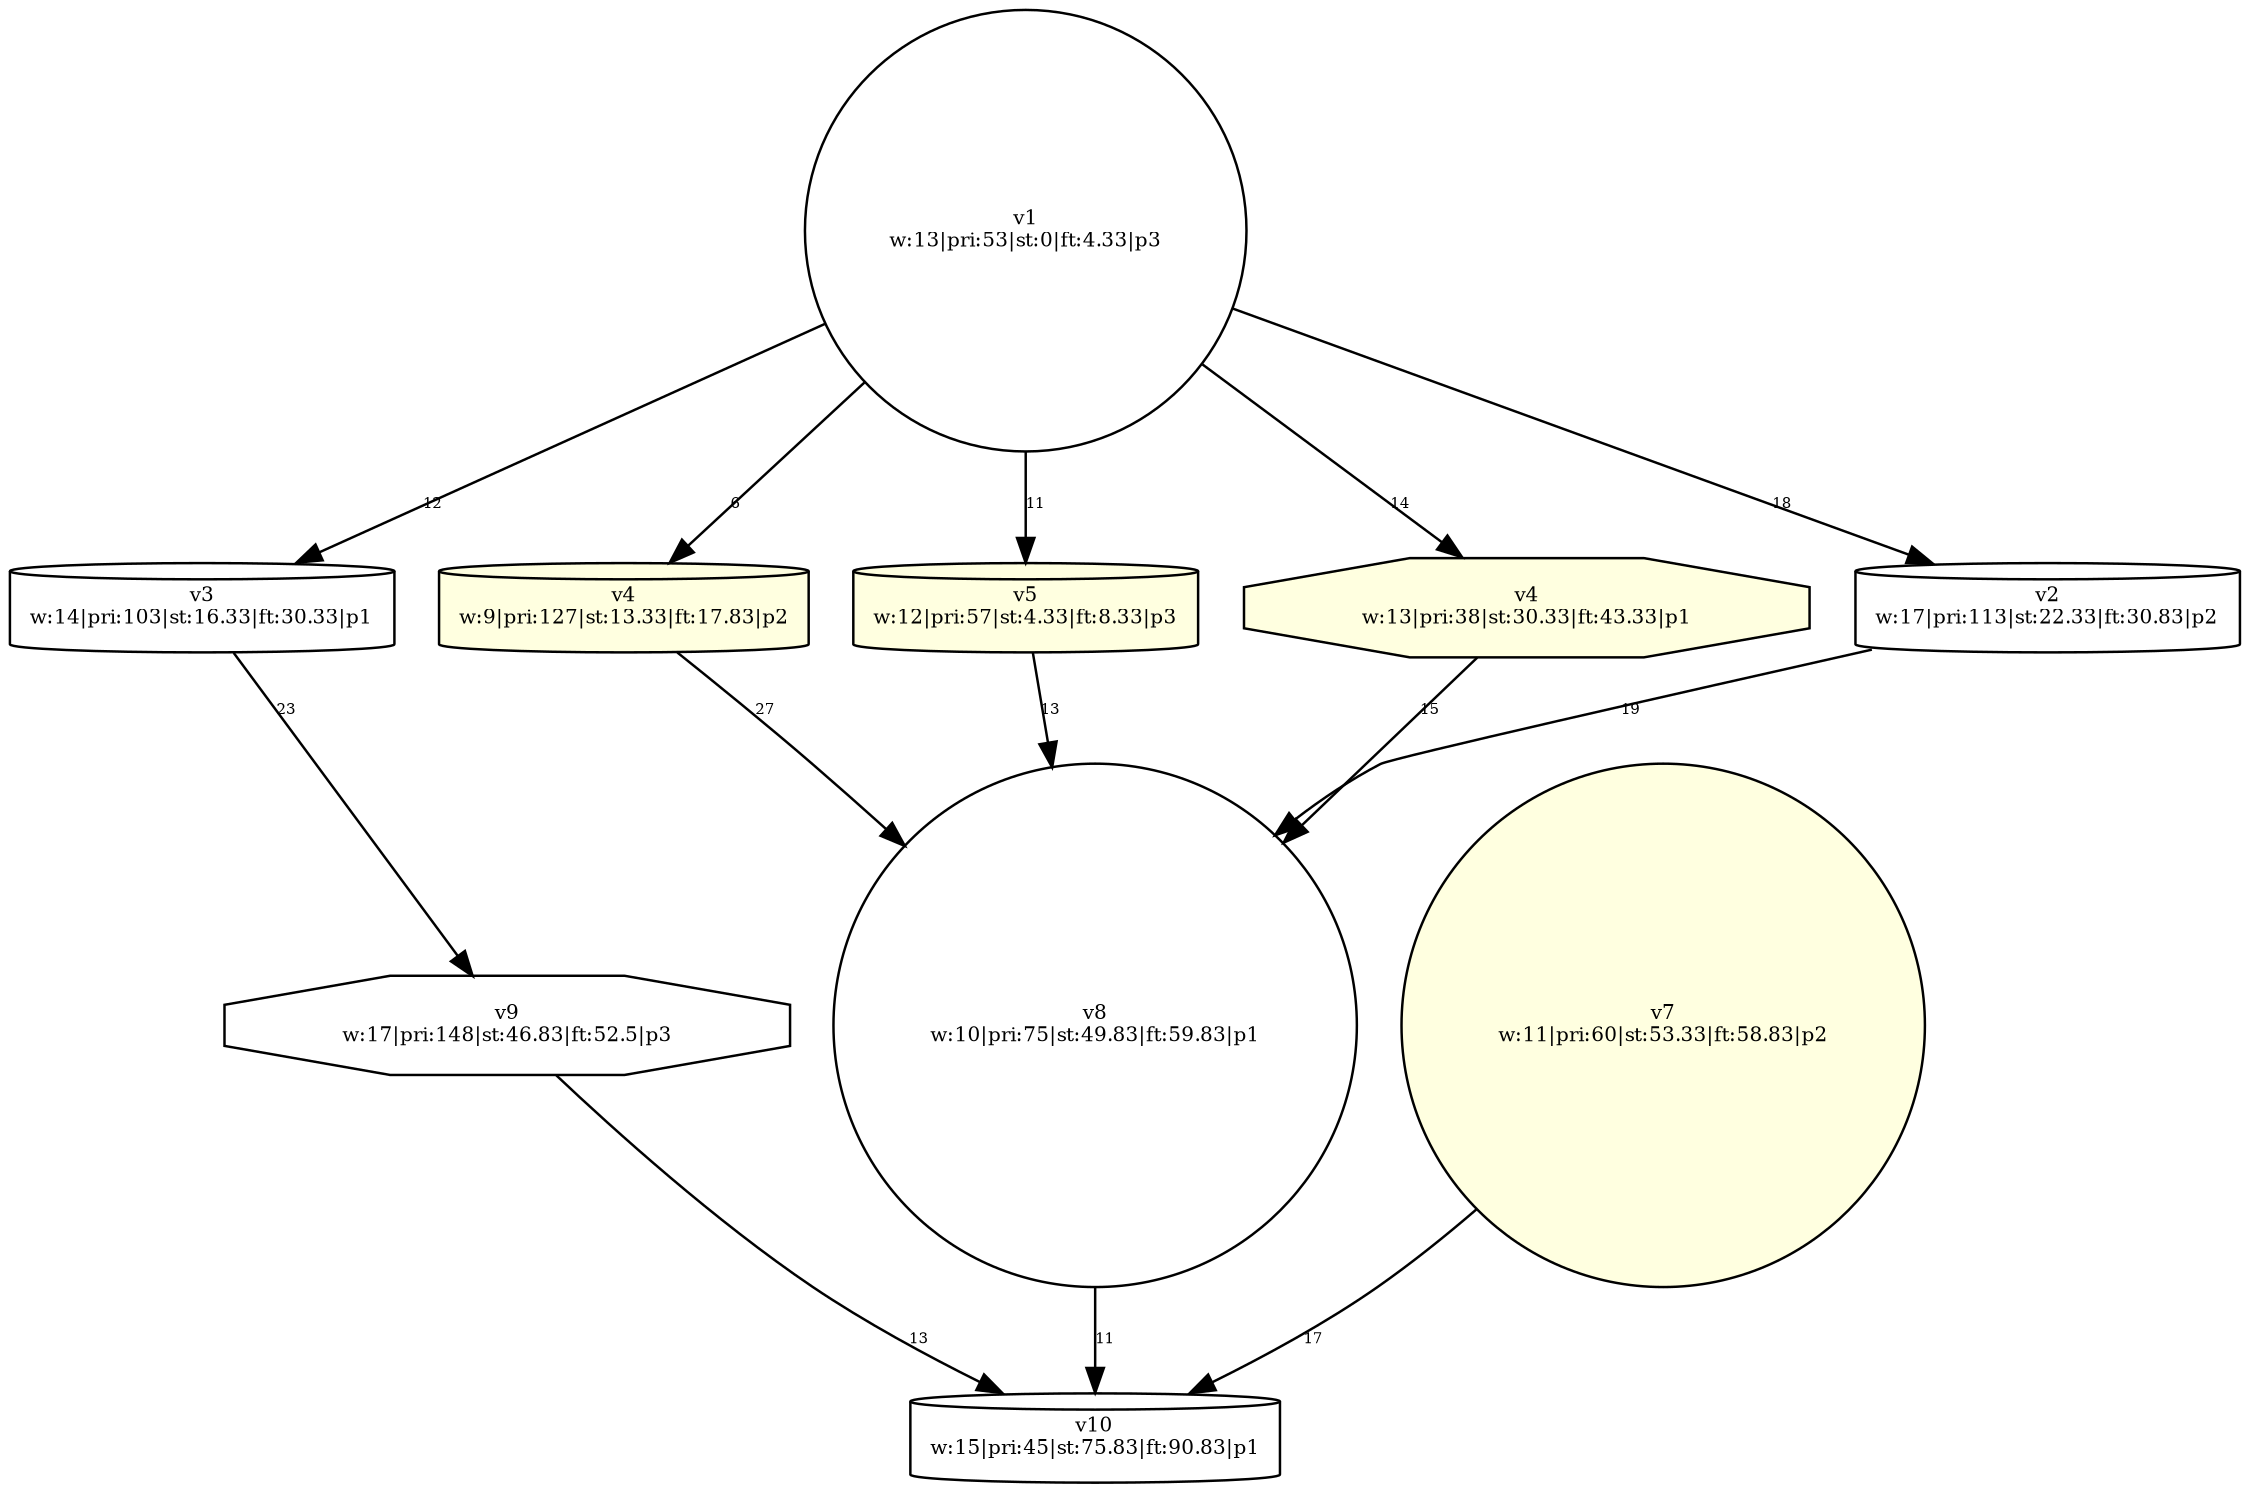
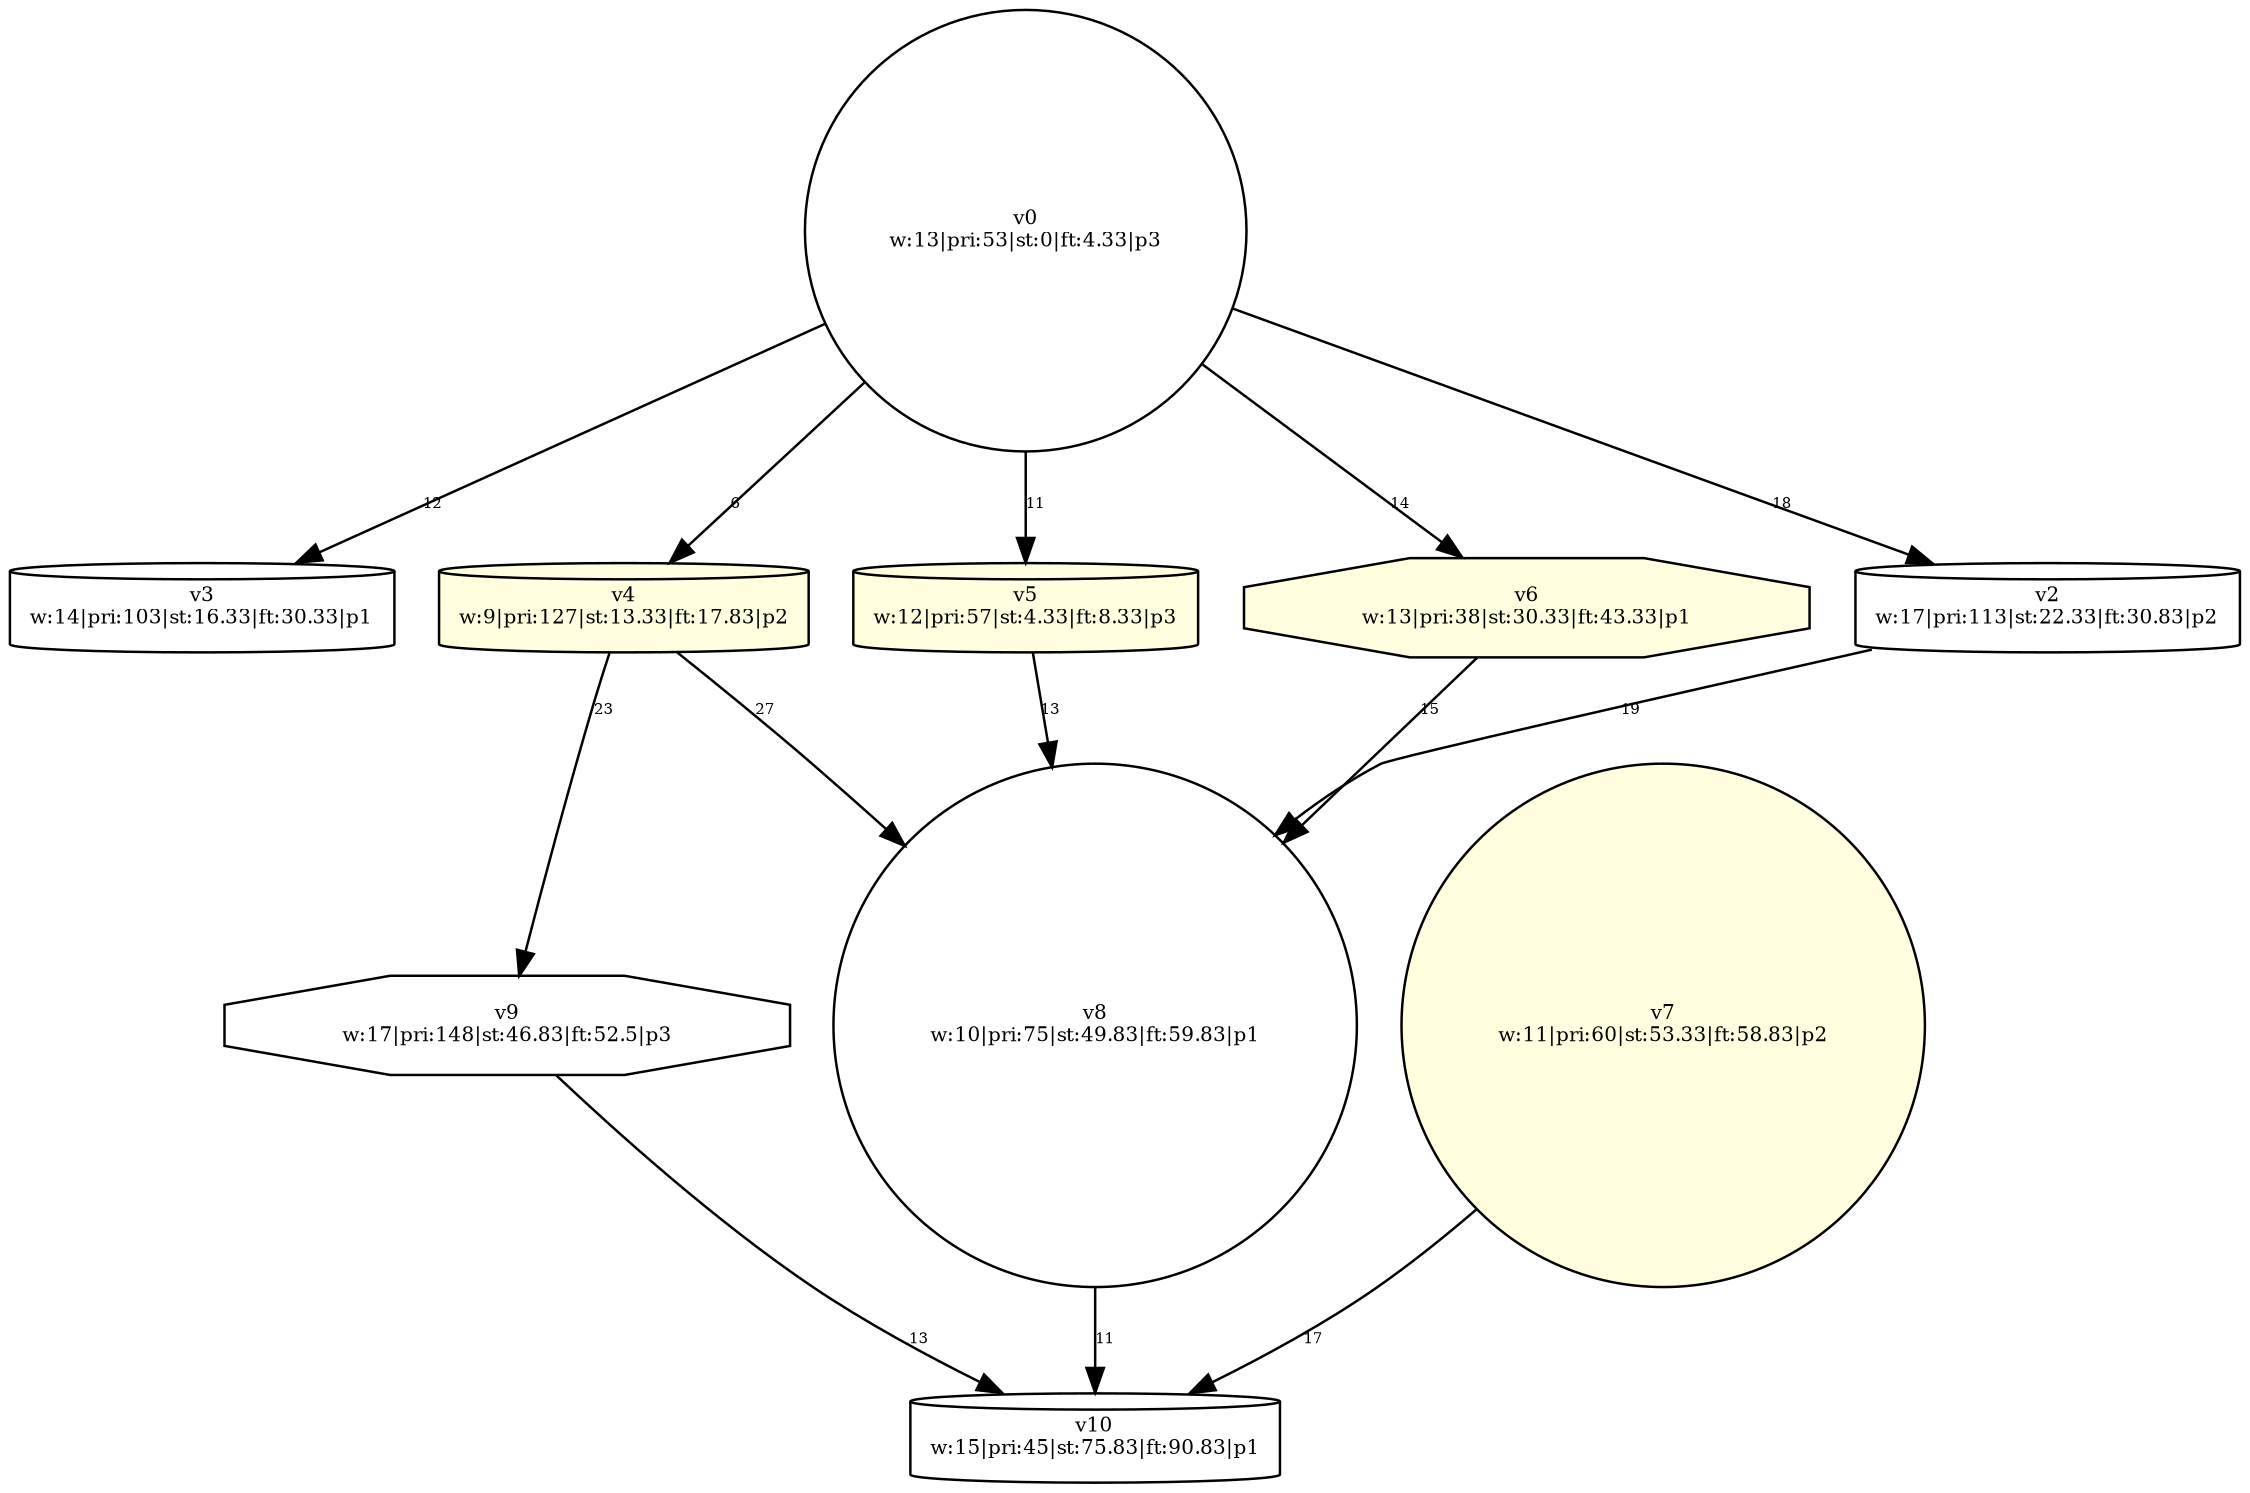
(1026, 231) -> (1026, 231)
(1527, 608) -> (1527, 608)
(346, 804) -> (566, 802)
